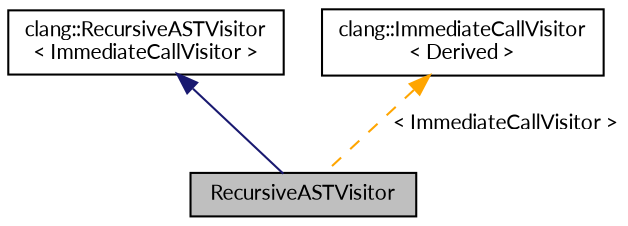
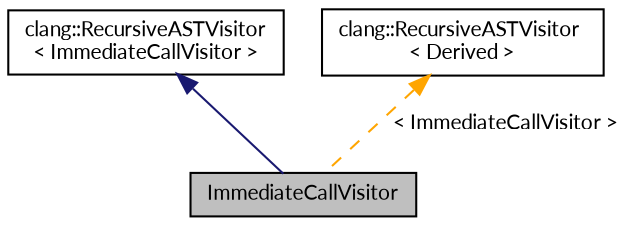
(463, 42) -> (463, 42)
(303, 195) -> (303, 195)
